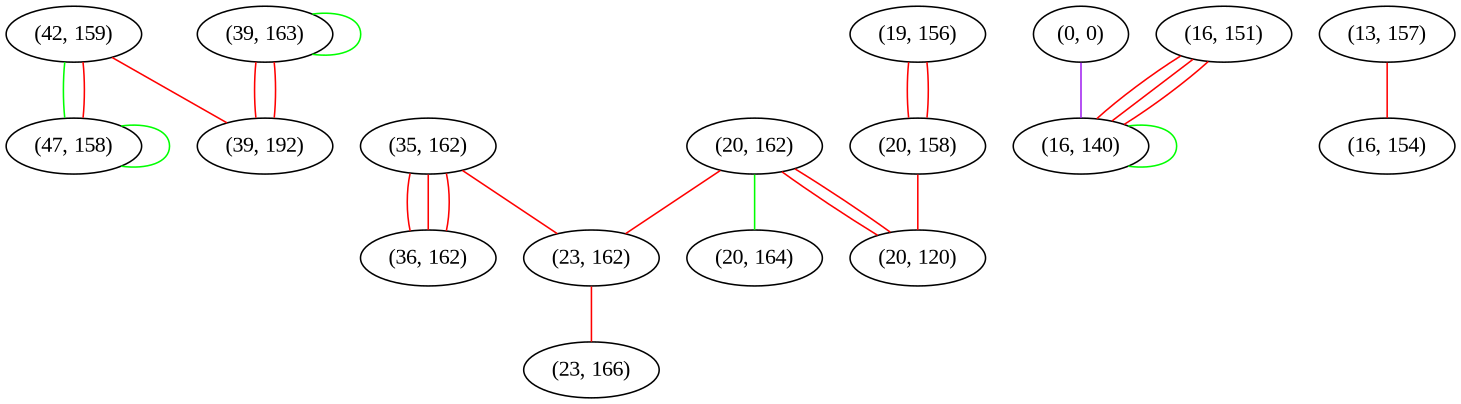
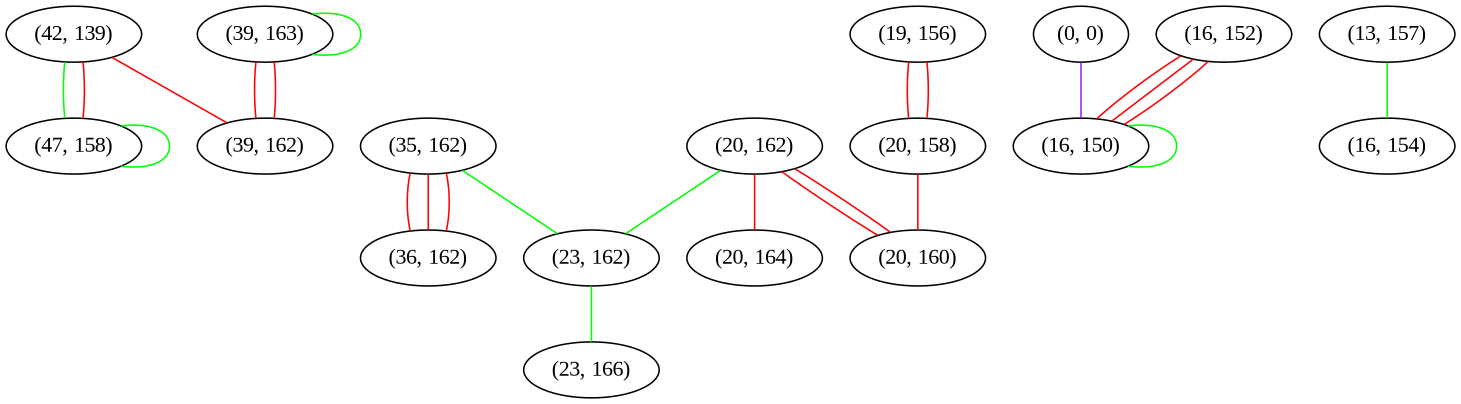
(74, 34) -> (74, 34)
(1224, 34) -> (1224, 34)
(1387, 90) -> (1387, 90)
(265, 146) -> (265, 146)
(1081, 146) -> (1081, 146)
(510, 202) -> (510, 202)
(673, 202) -> (673, 202)
(755, 202) -> (755, 202)
(918, 258) -> (918, 258)
(591, 314) -> (591, 314)
